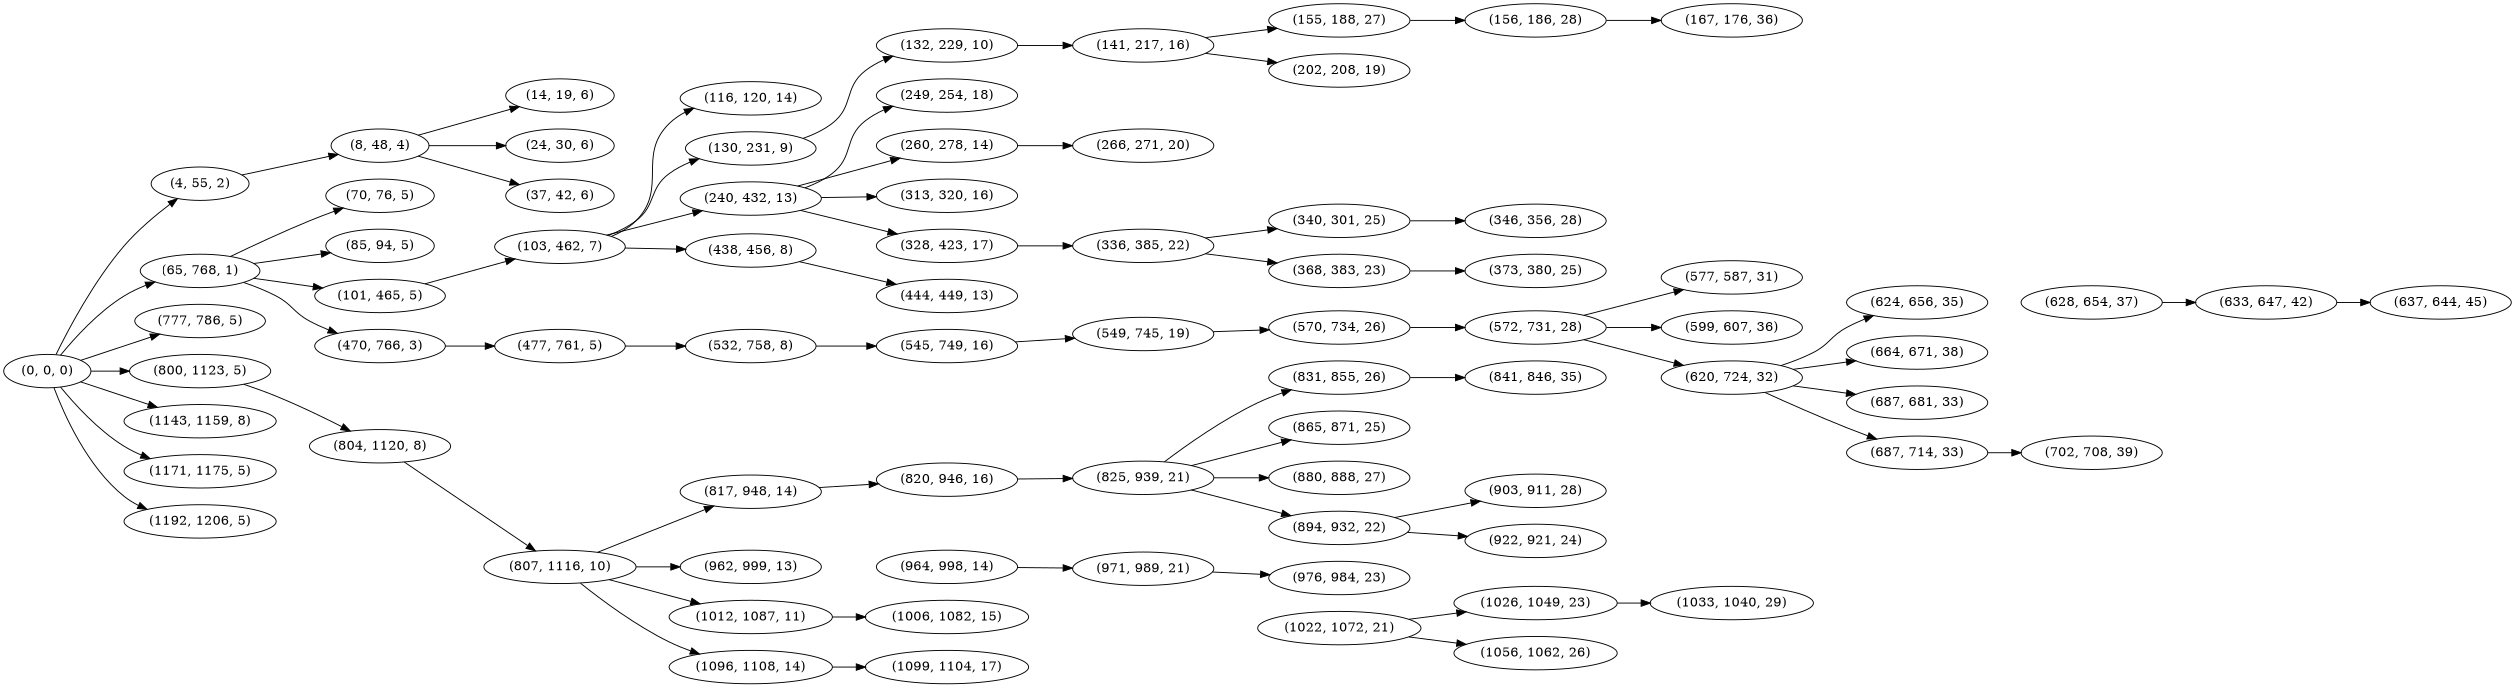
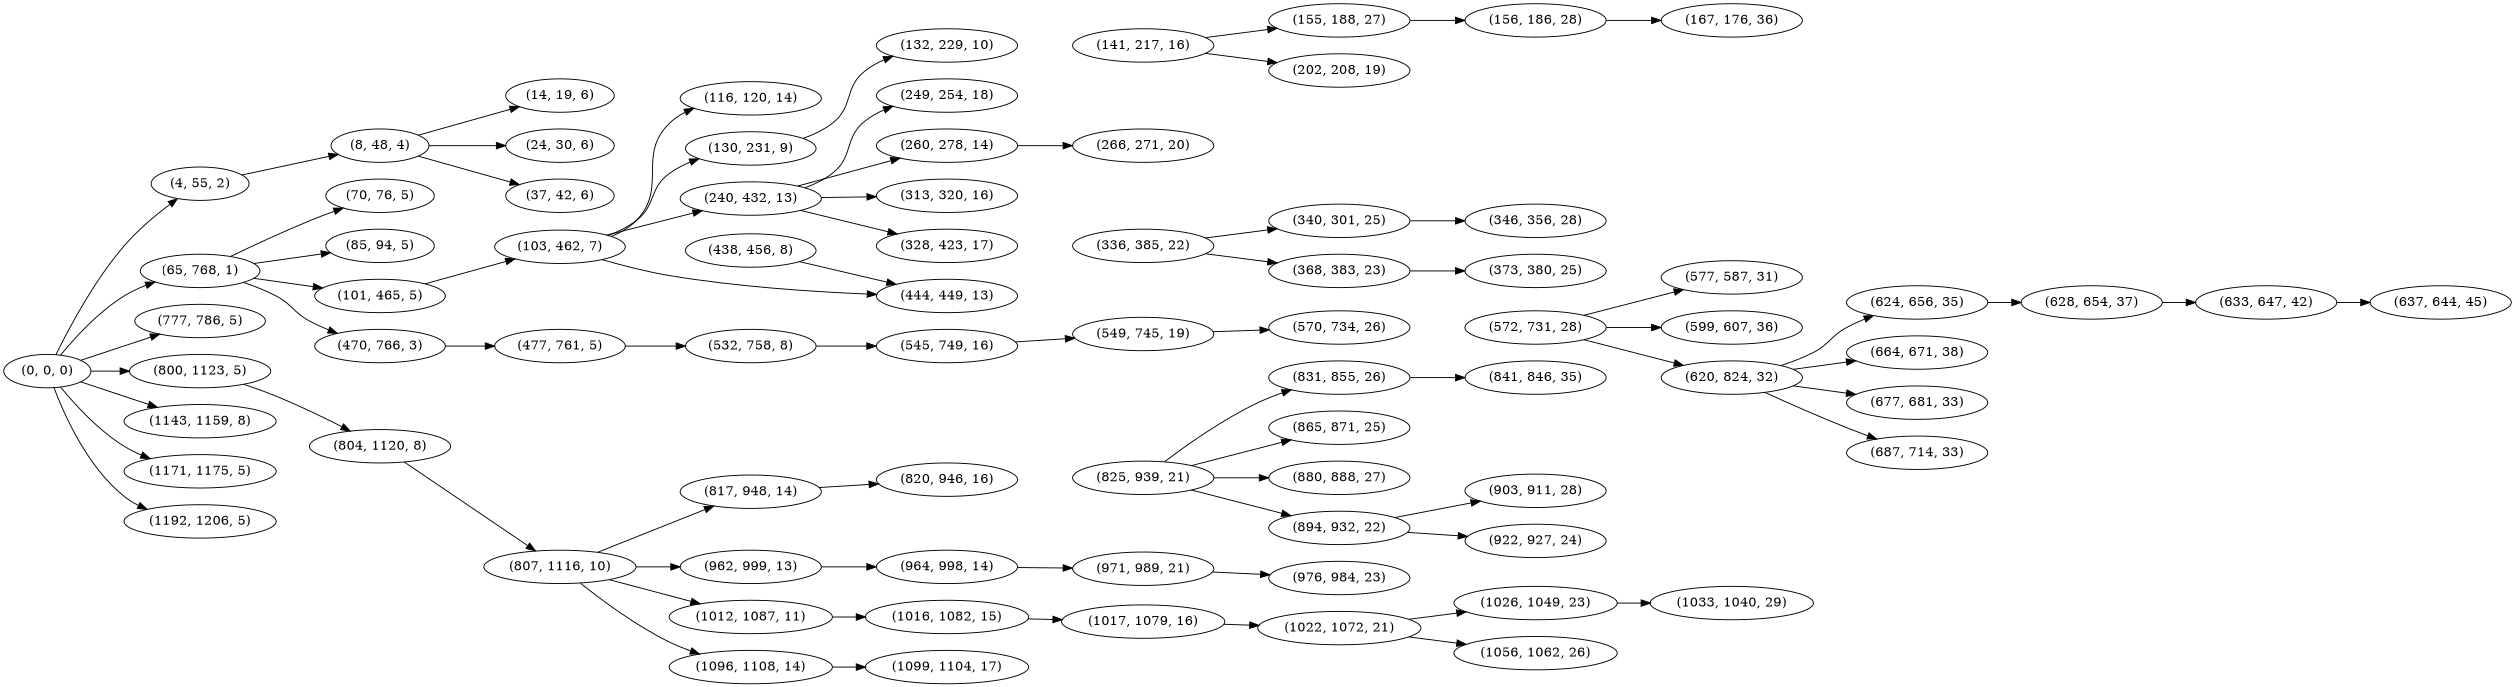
(1040, 45) -> none
(1040, 246) -> none
(651, 249) -> (733, 284)
none -> (2000, 302)
(1433, 328) -> none
(1732, 378) -> (1732, 378)
(1917, 403) -> (1917, 403)
(2092, 453) -> none
(1040, 479) -> none
(1536, 541) -> (1536, 541)
none -> (844, 567)
(947, 617) -> (947, 617)
none -> (1143, 622)
